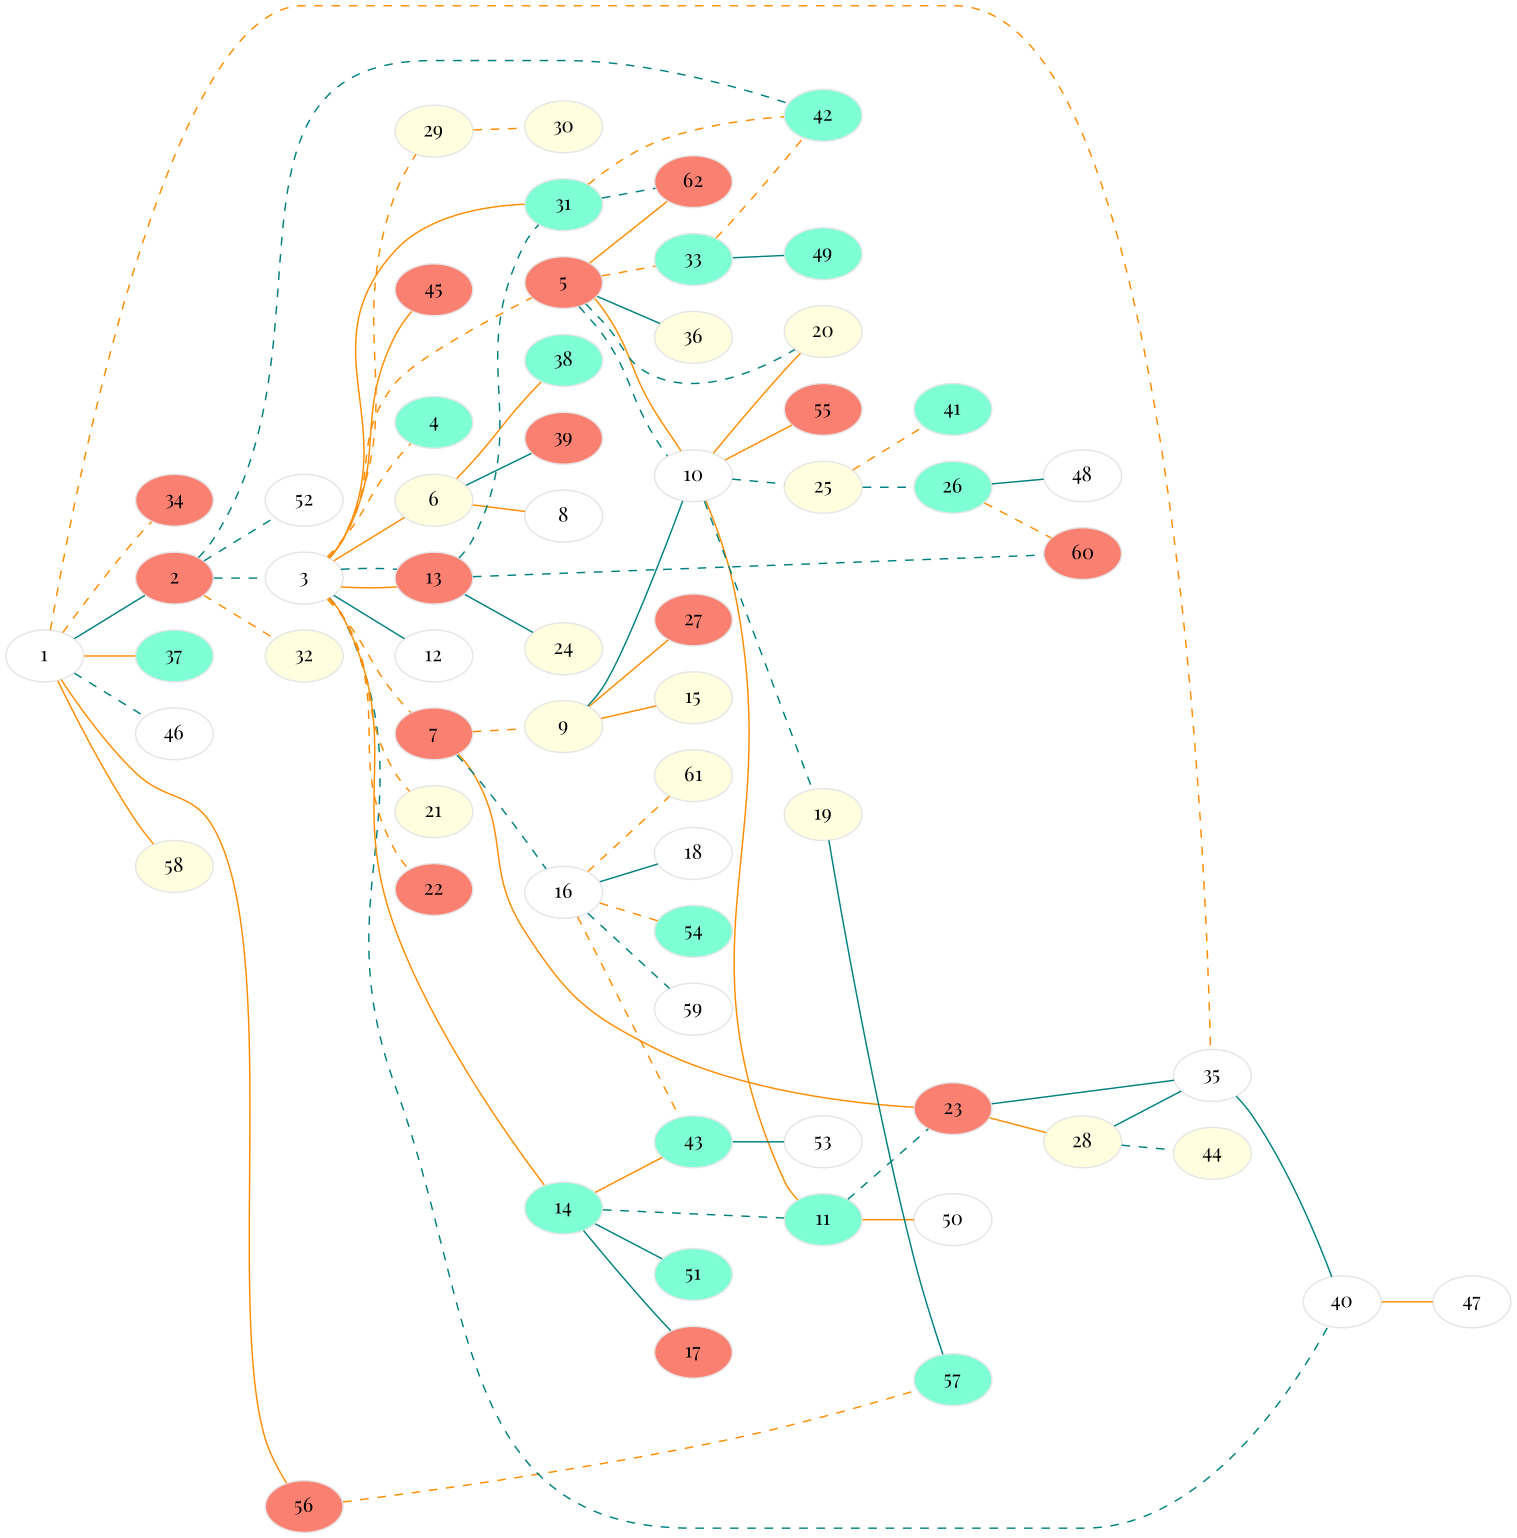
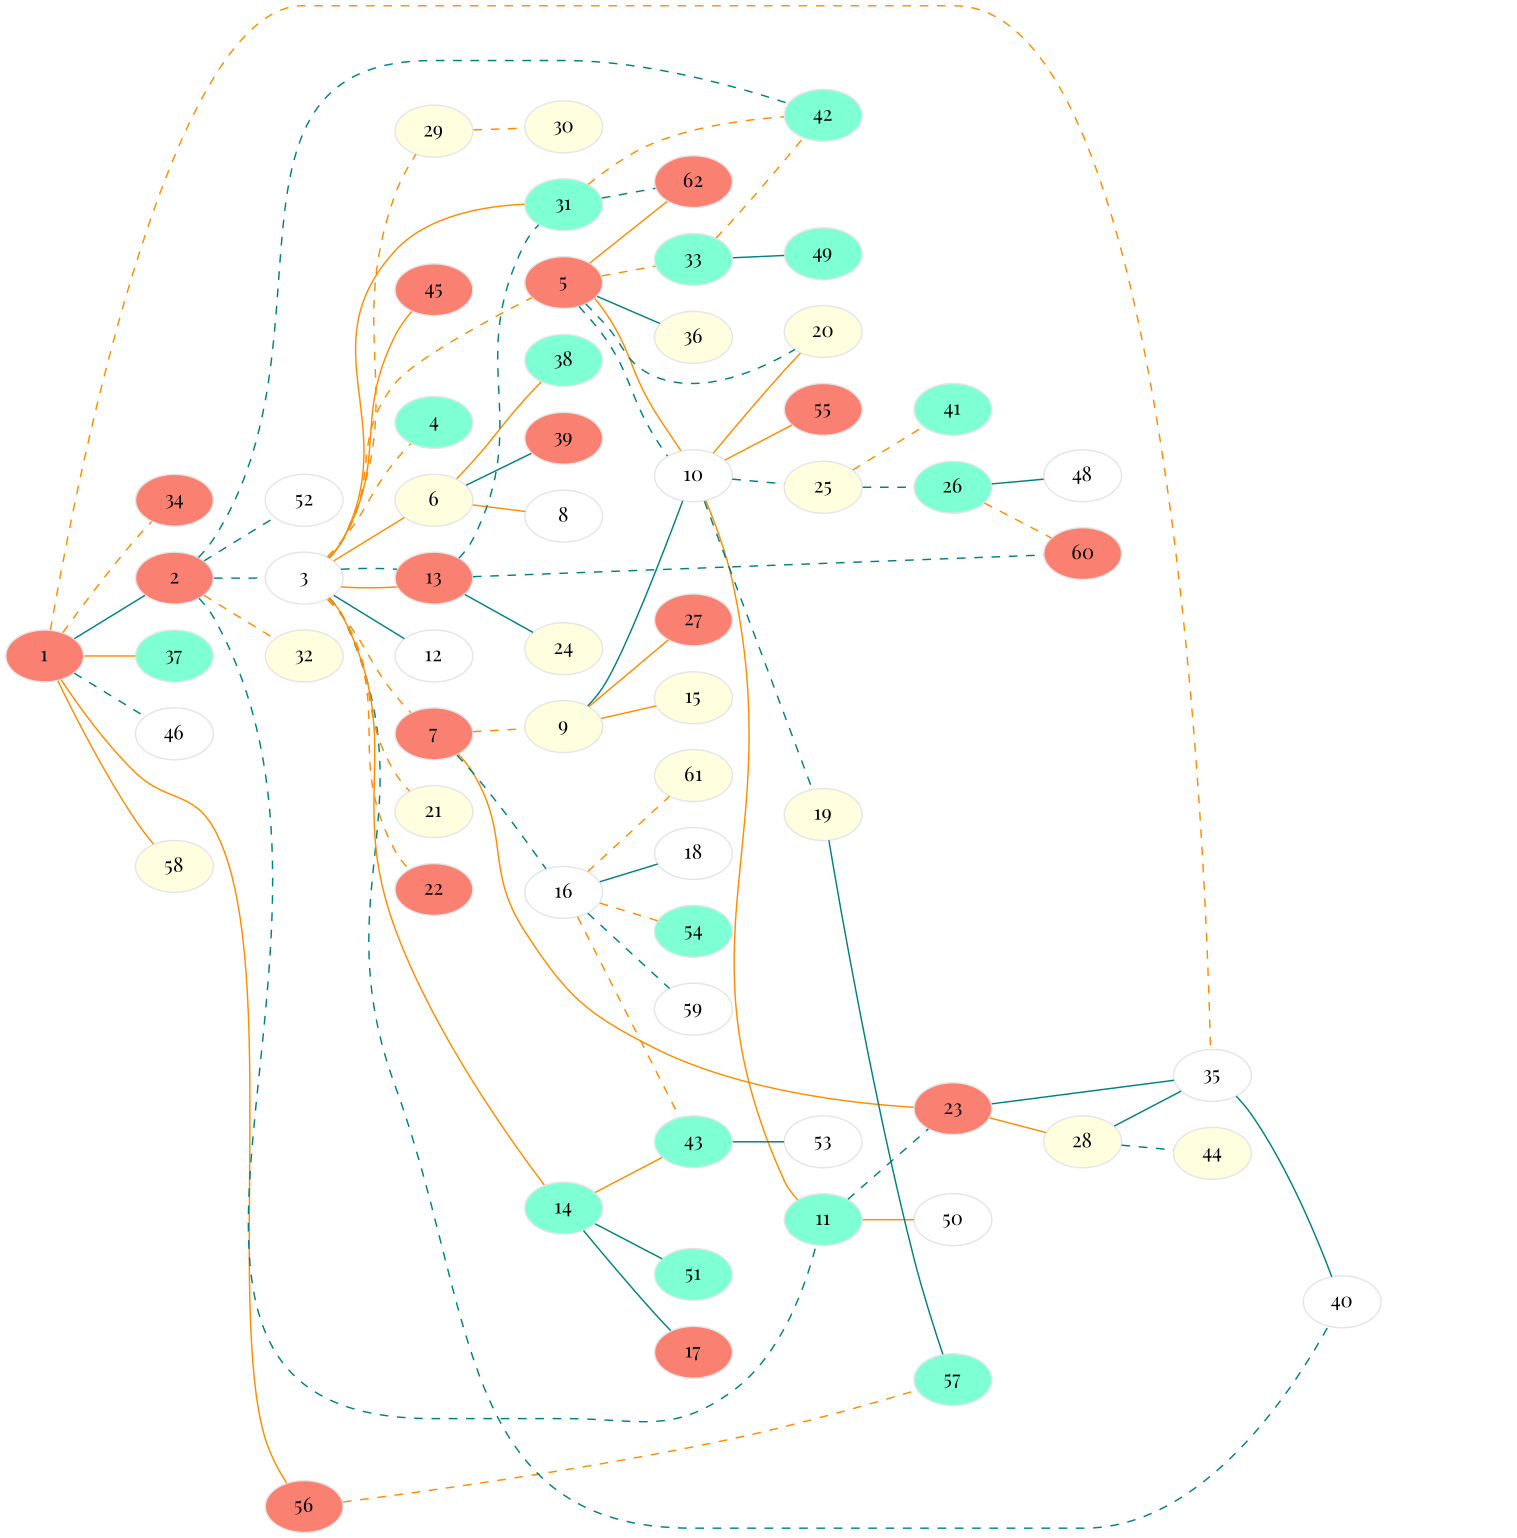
(45, 656) -> (45, 656)
(694, 1214) -> (259, 1296)
(1472, 1302) -> none
